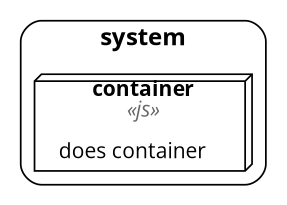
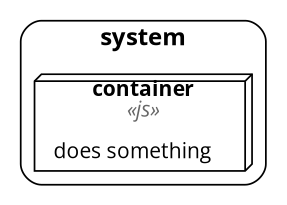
(143, 152) -> (143, 152)
